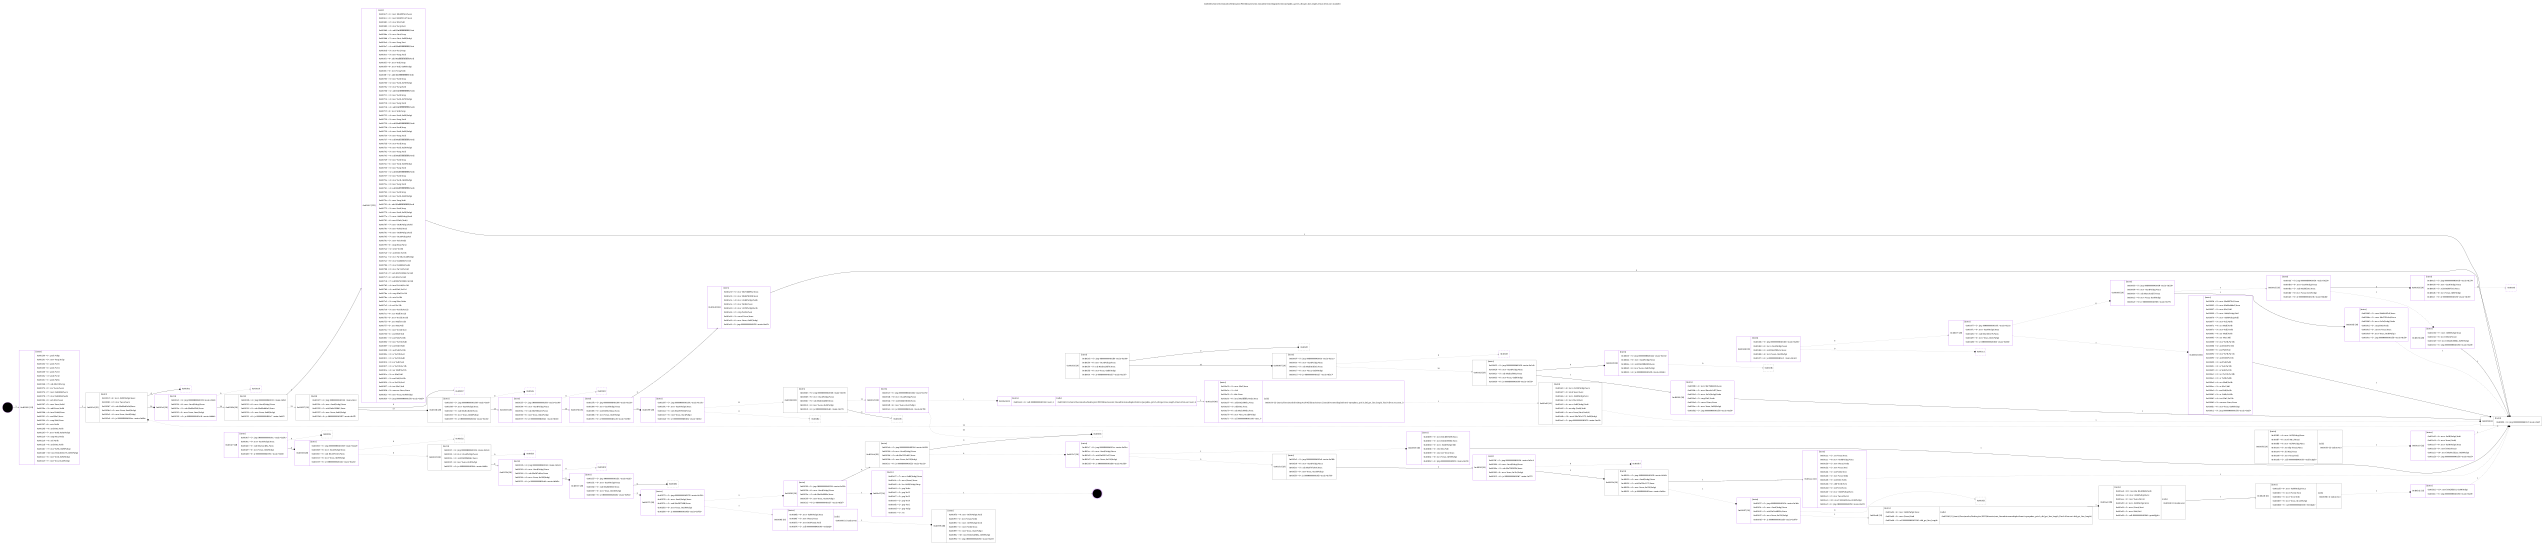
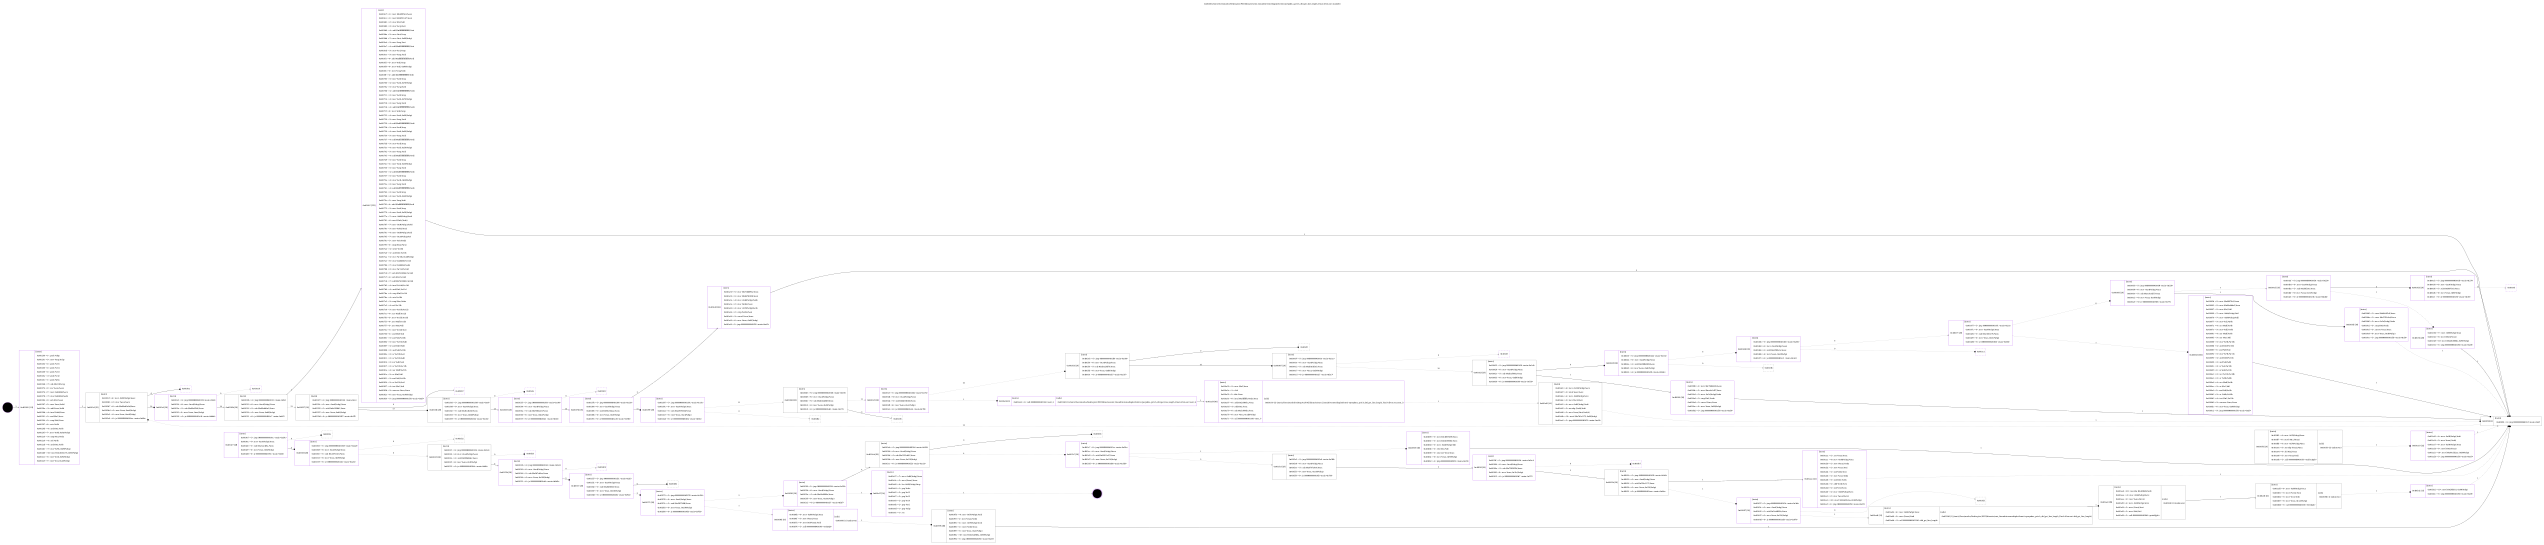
none -> (1702, 356)
(1001, 437) -> (996, 383)
(1569, 475) -> (1569, 475)
none -> (1784, 528)
